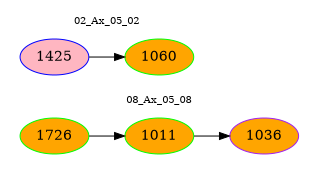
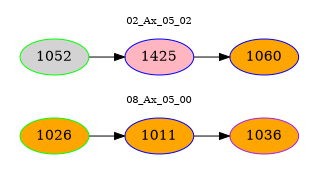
none -> (54, 57)
(159, 57) -> (264, 57)
(159, 100) -> (159, 100)
(54, 136) -> (54, 136)
(159, 136) -> (159, 136)
